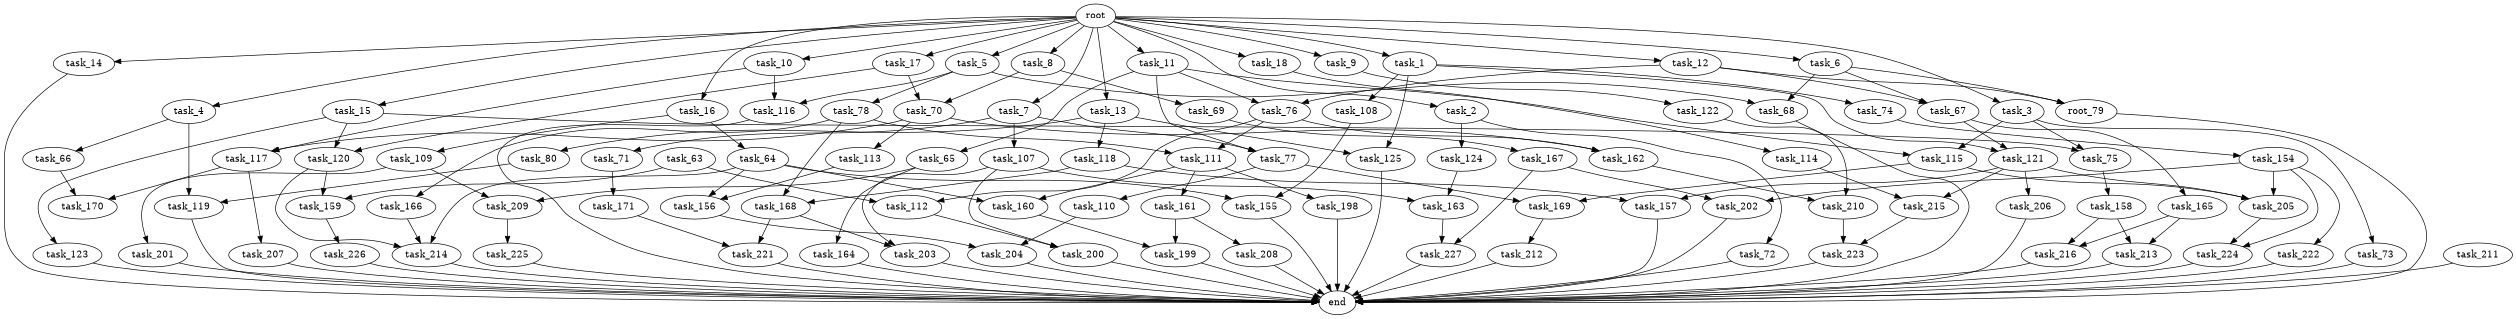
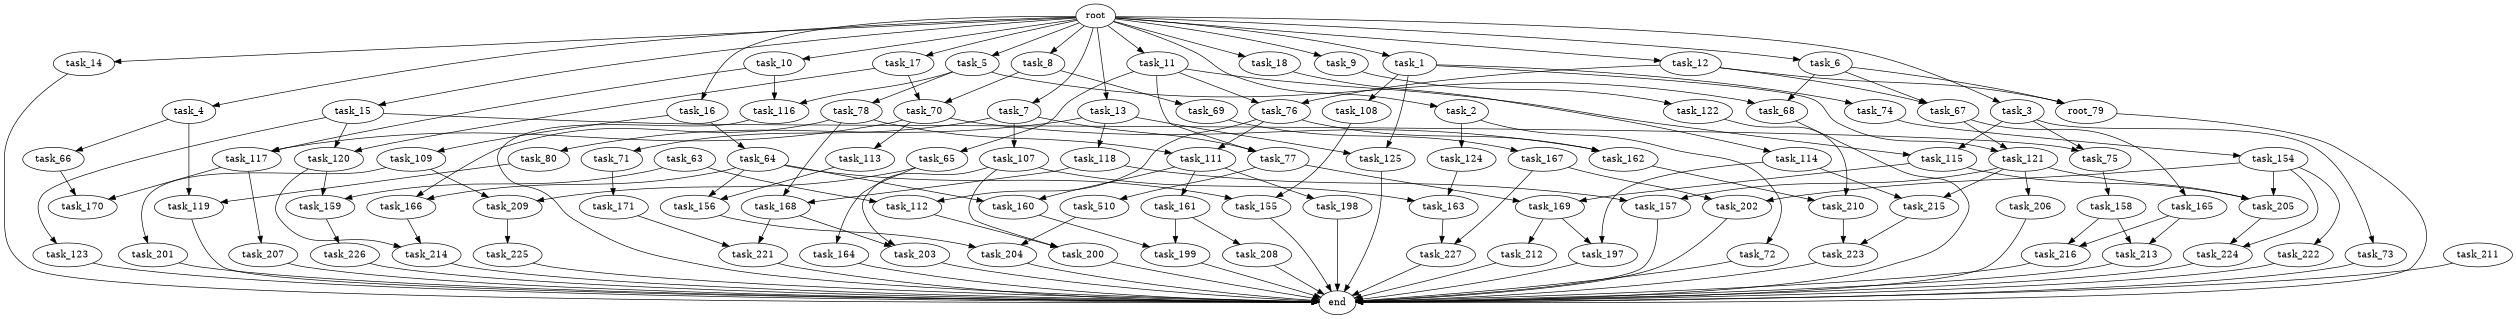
(574, 177) -> (593, 184)
(1094, 207) -> (1094, 207)
none -> (1603, 255)
